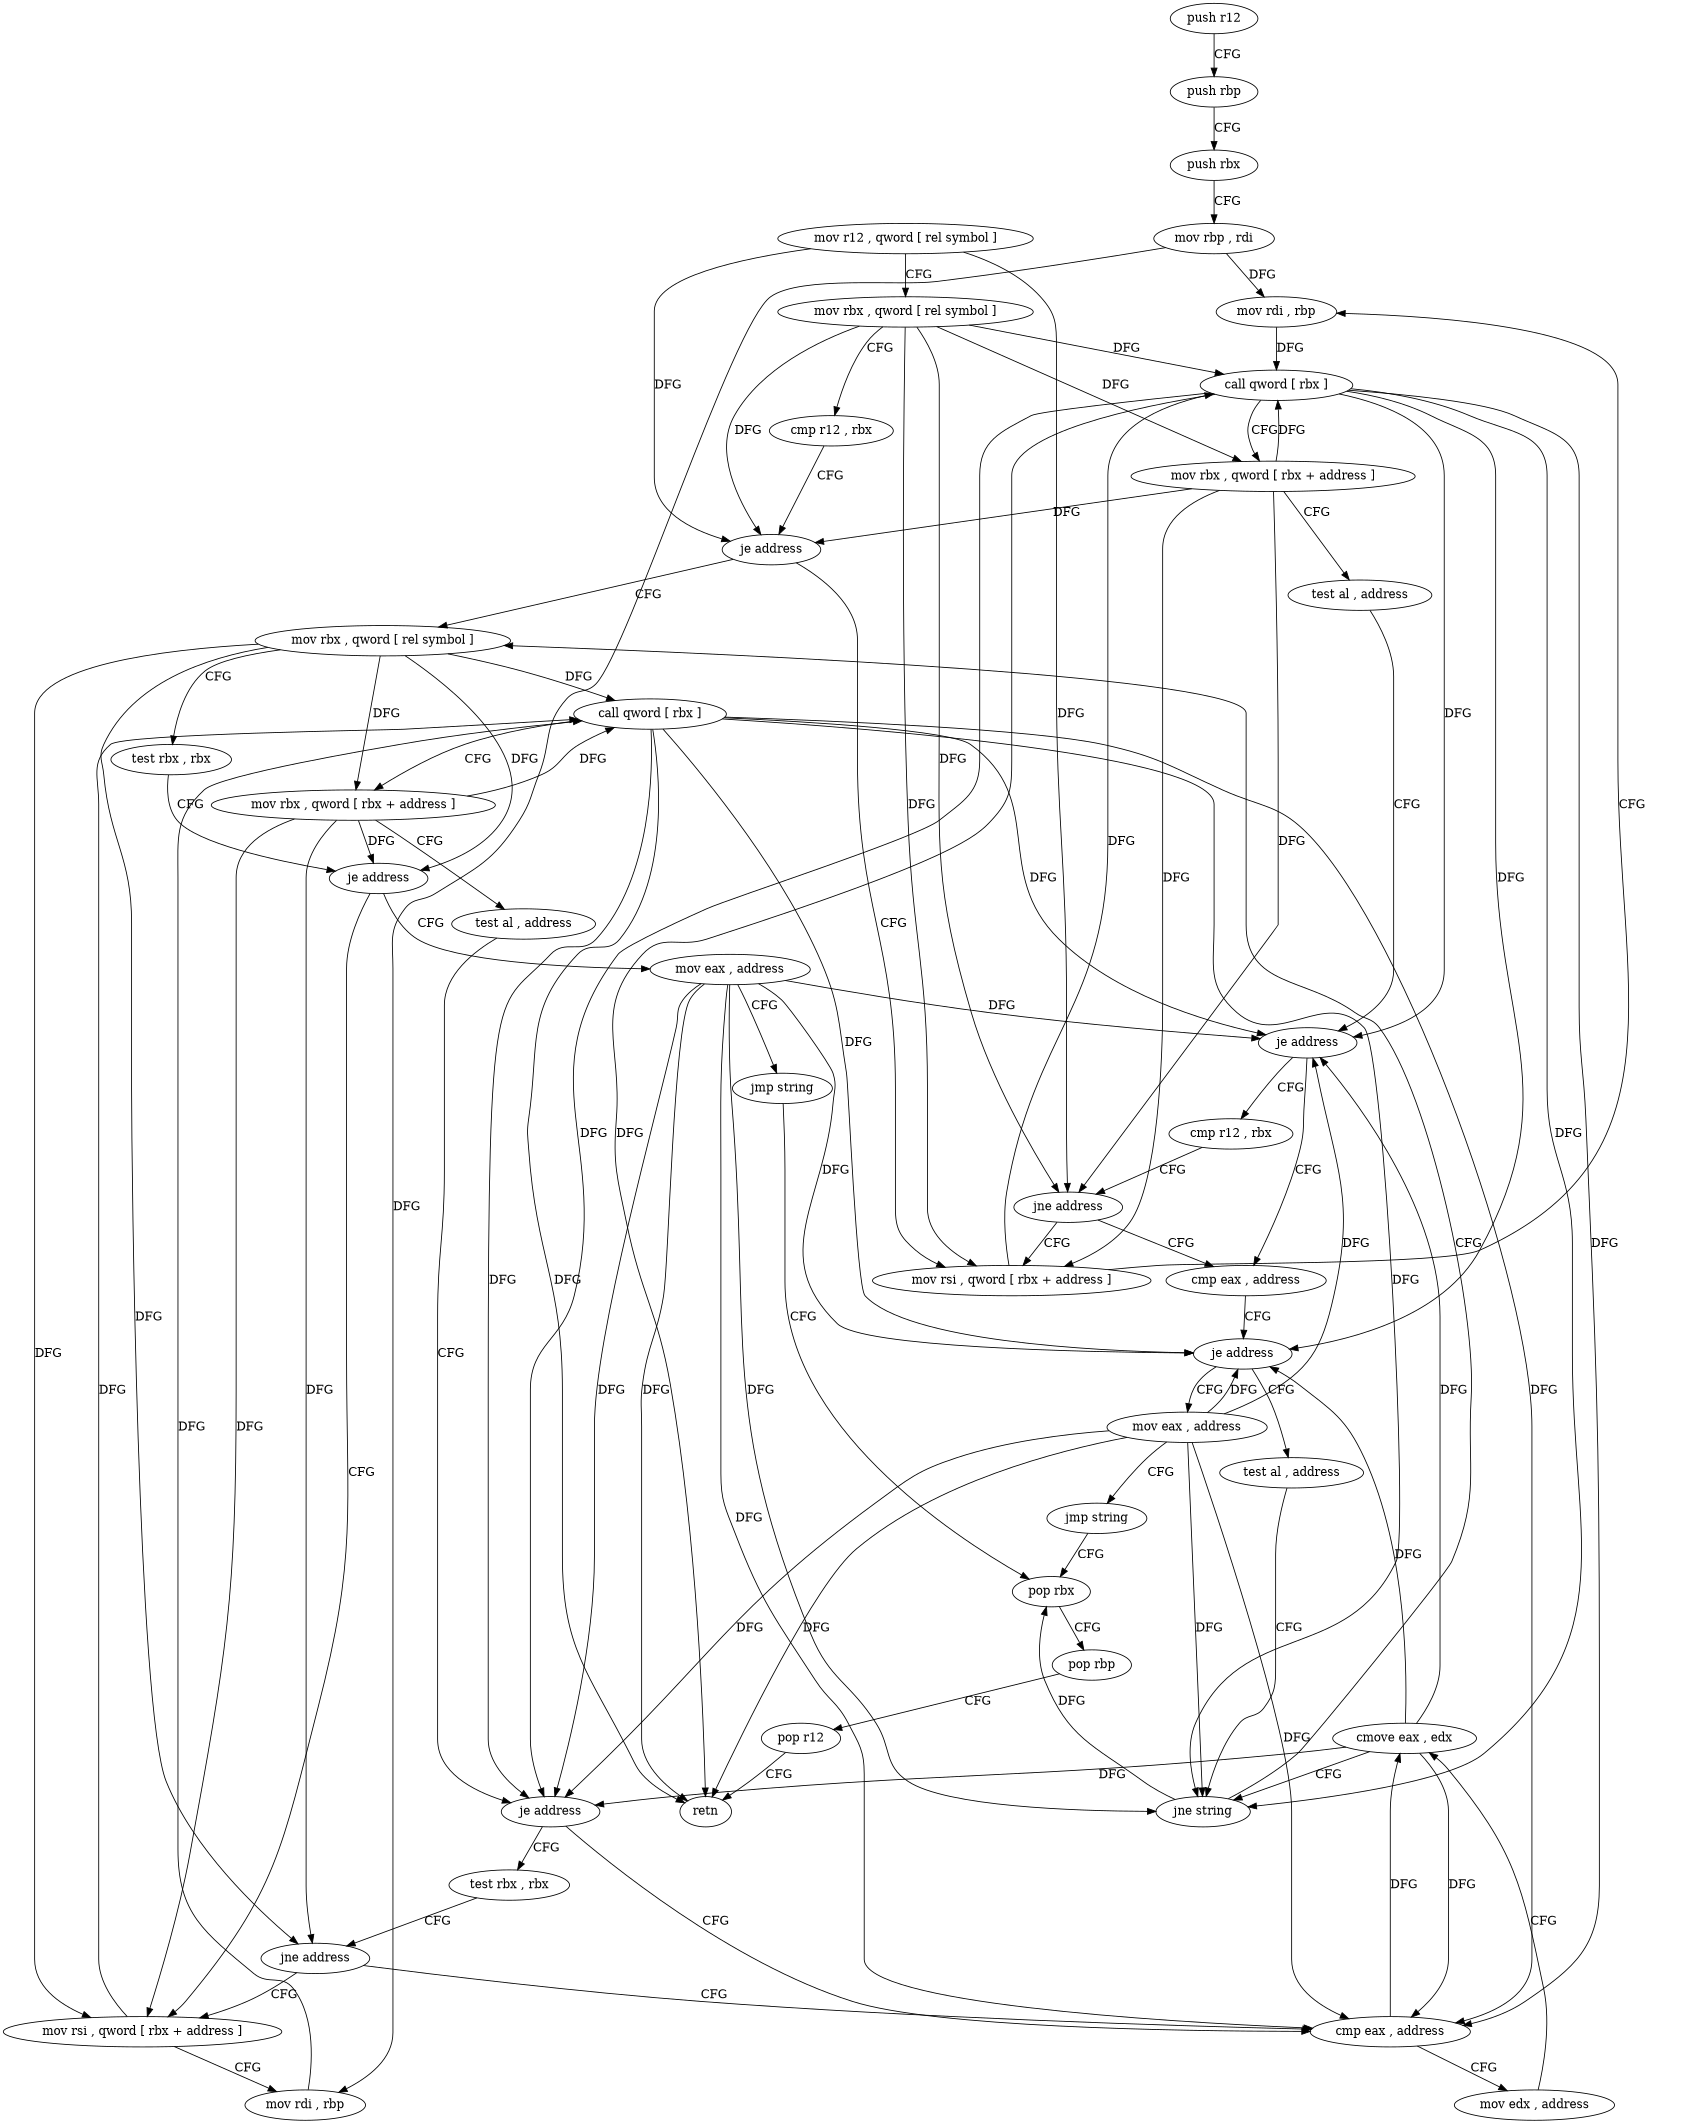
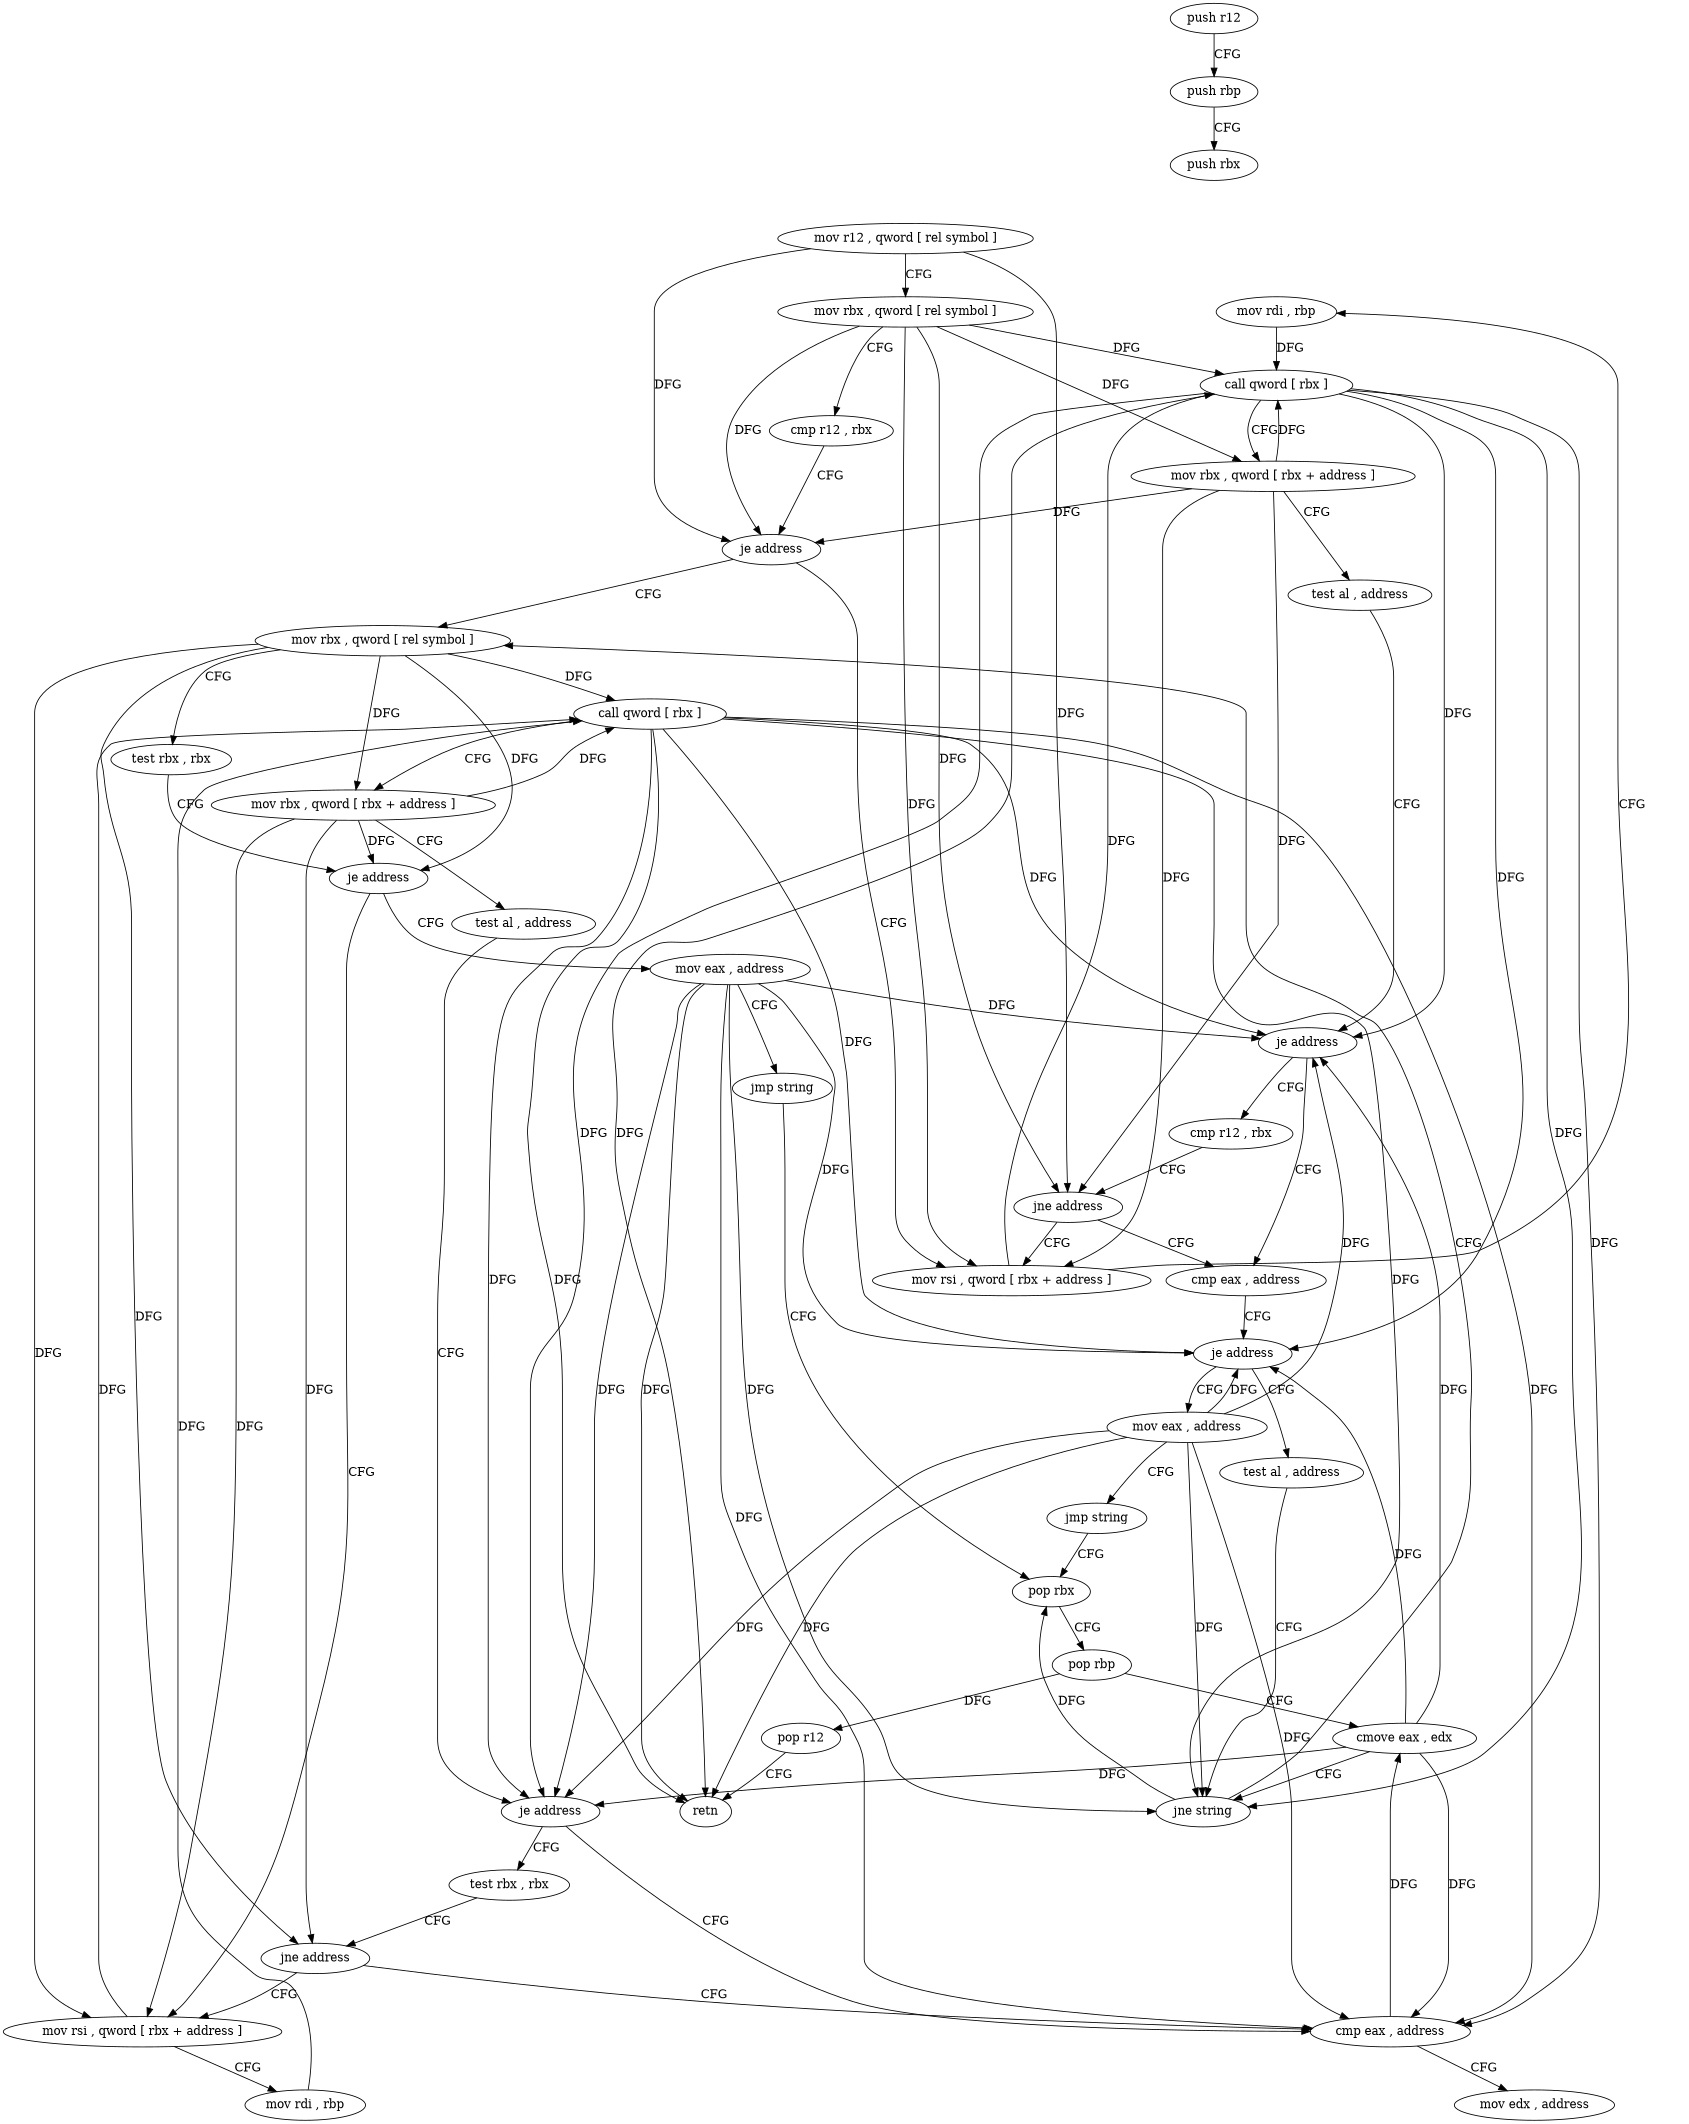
(1214, 239) -> none
(978, 1702) -> (978, 1702)
(1526, 1912) -> (1237, 1699)
